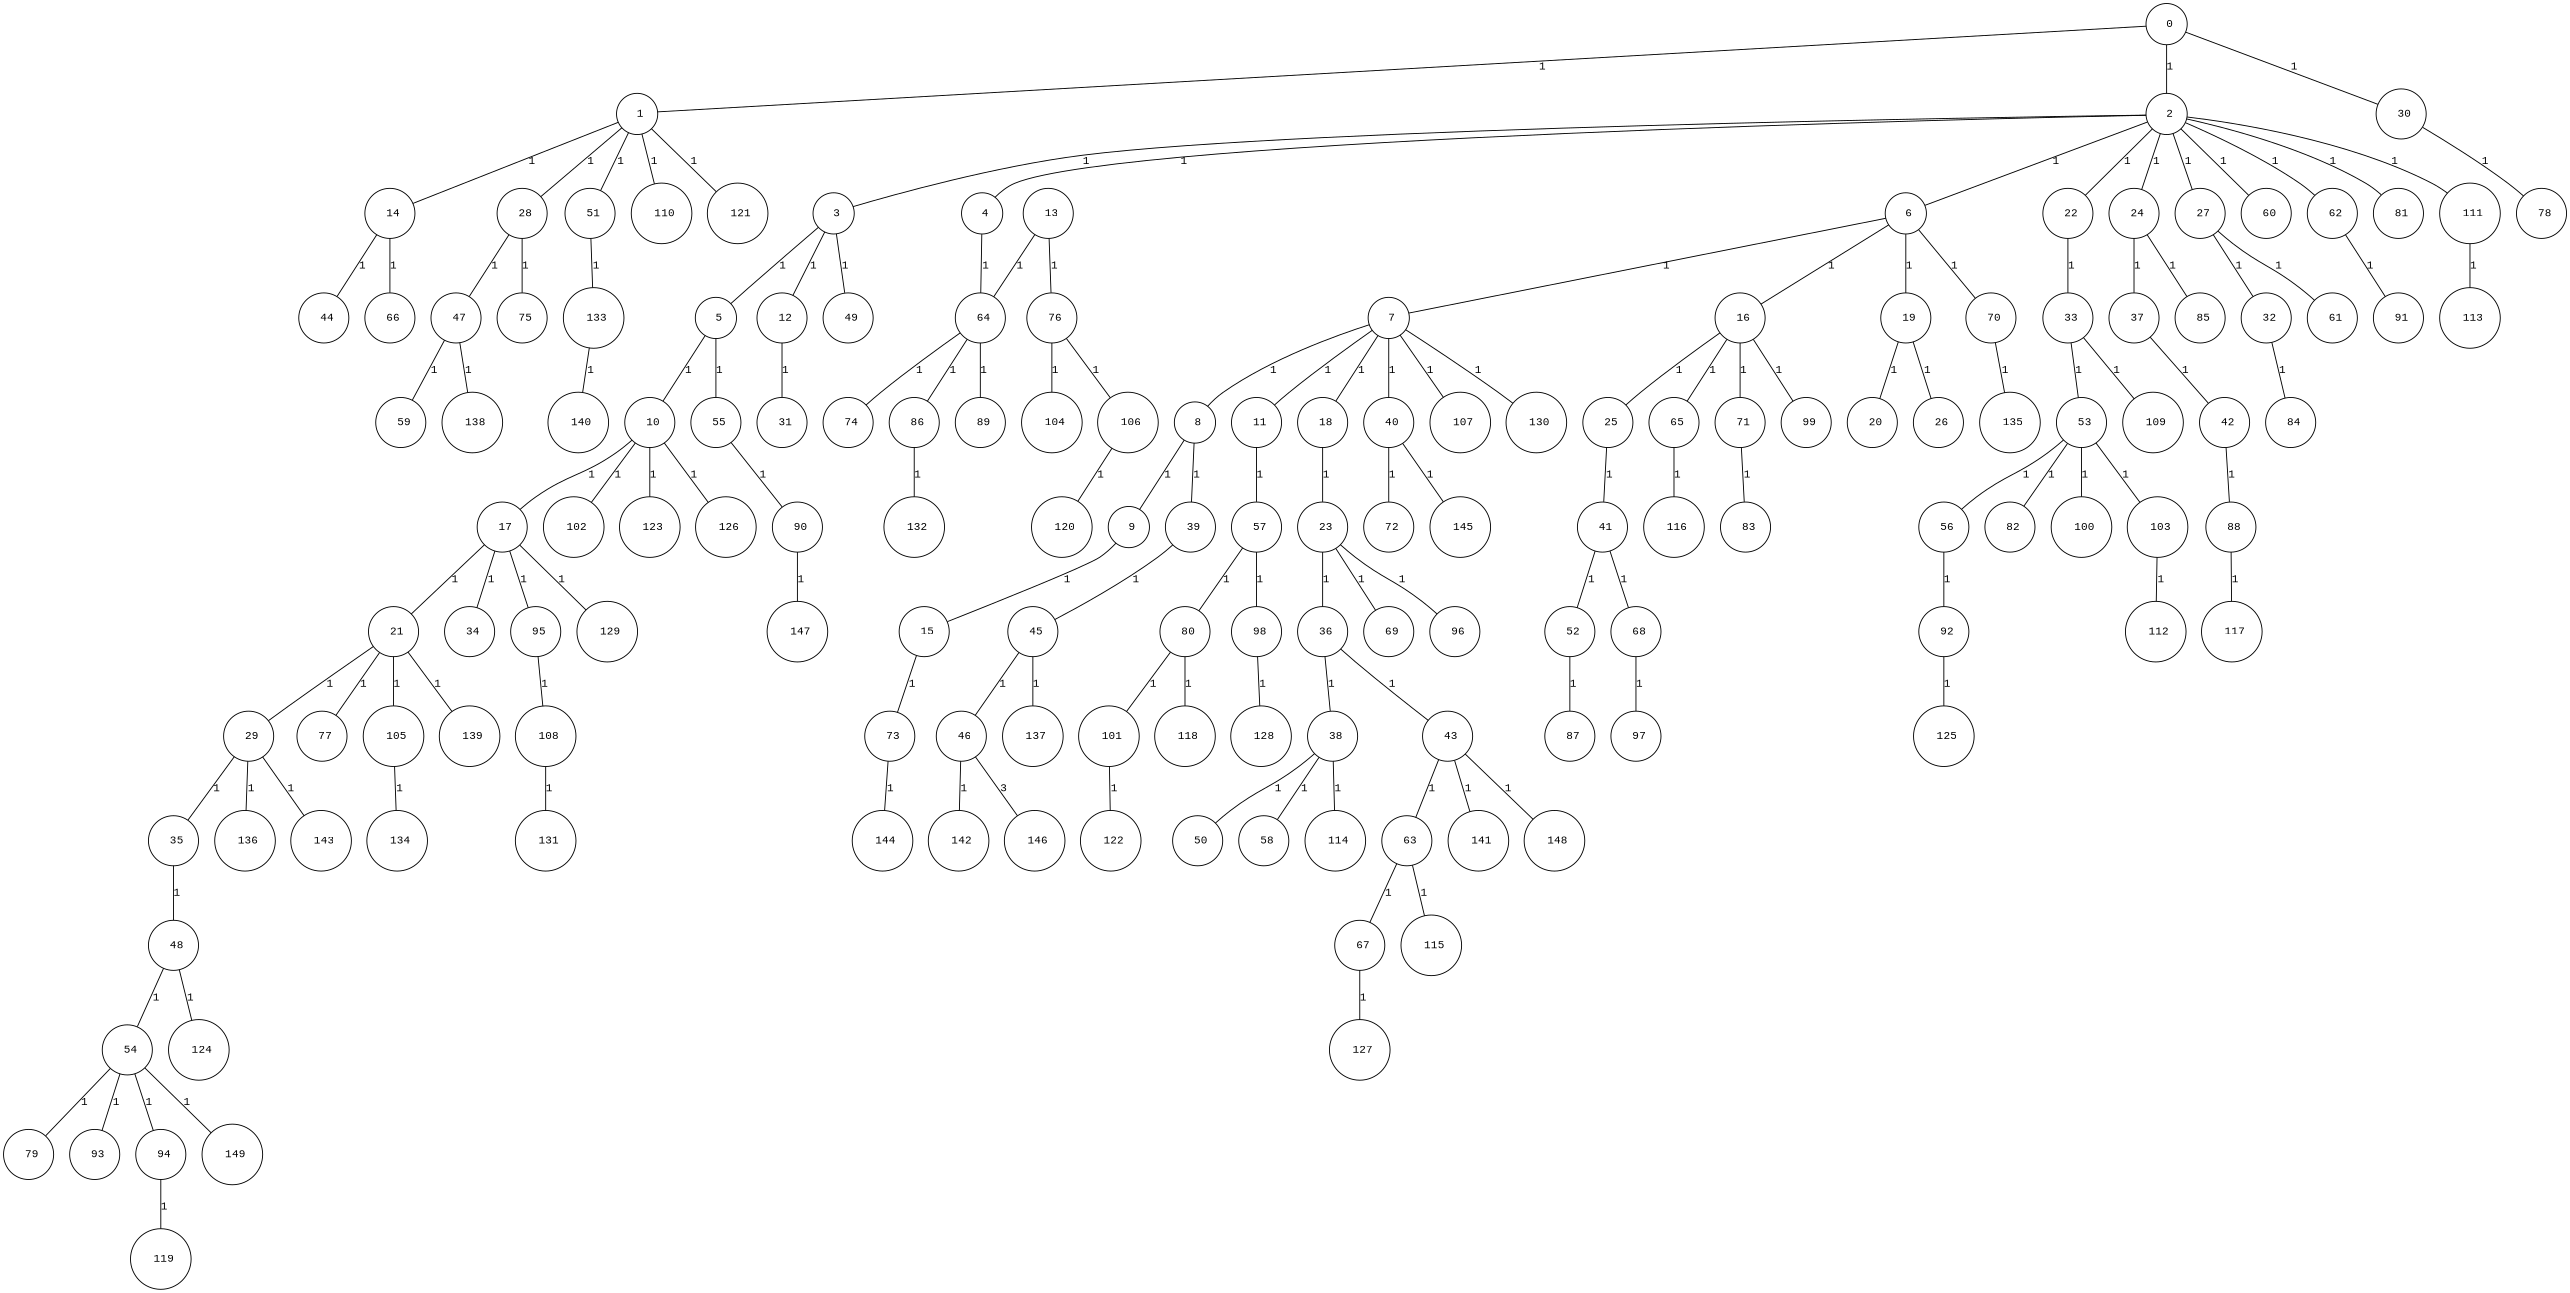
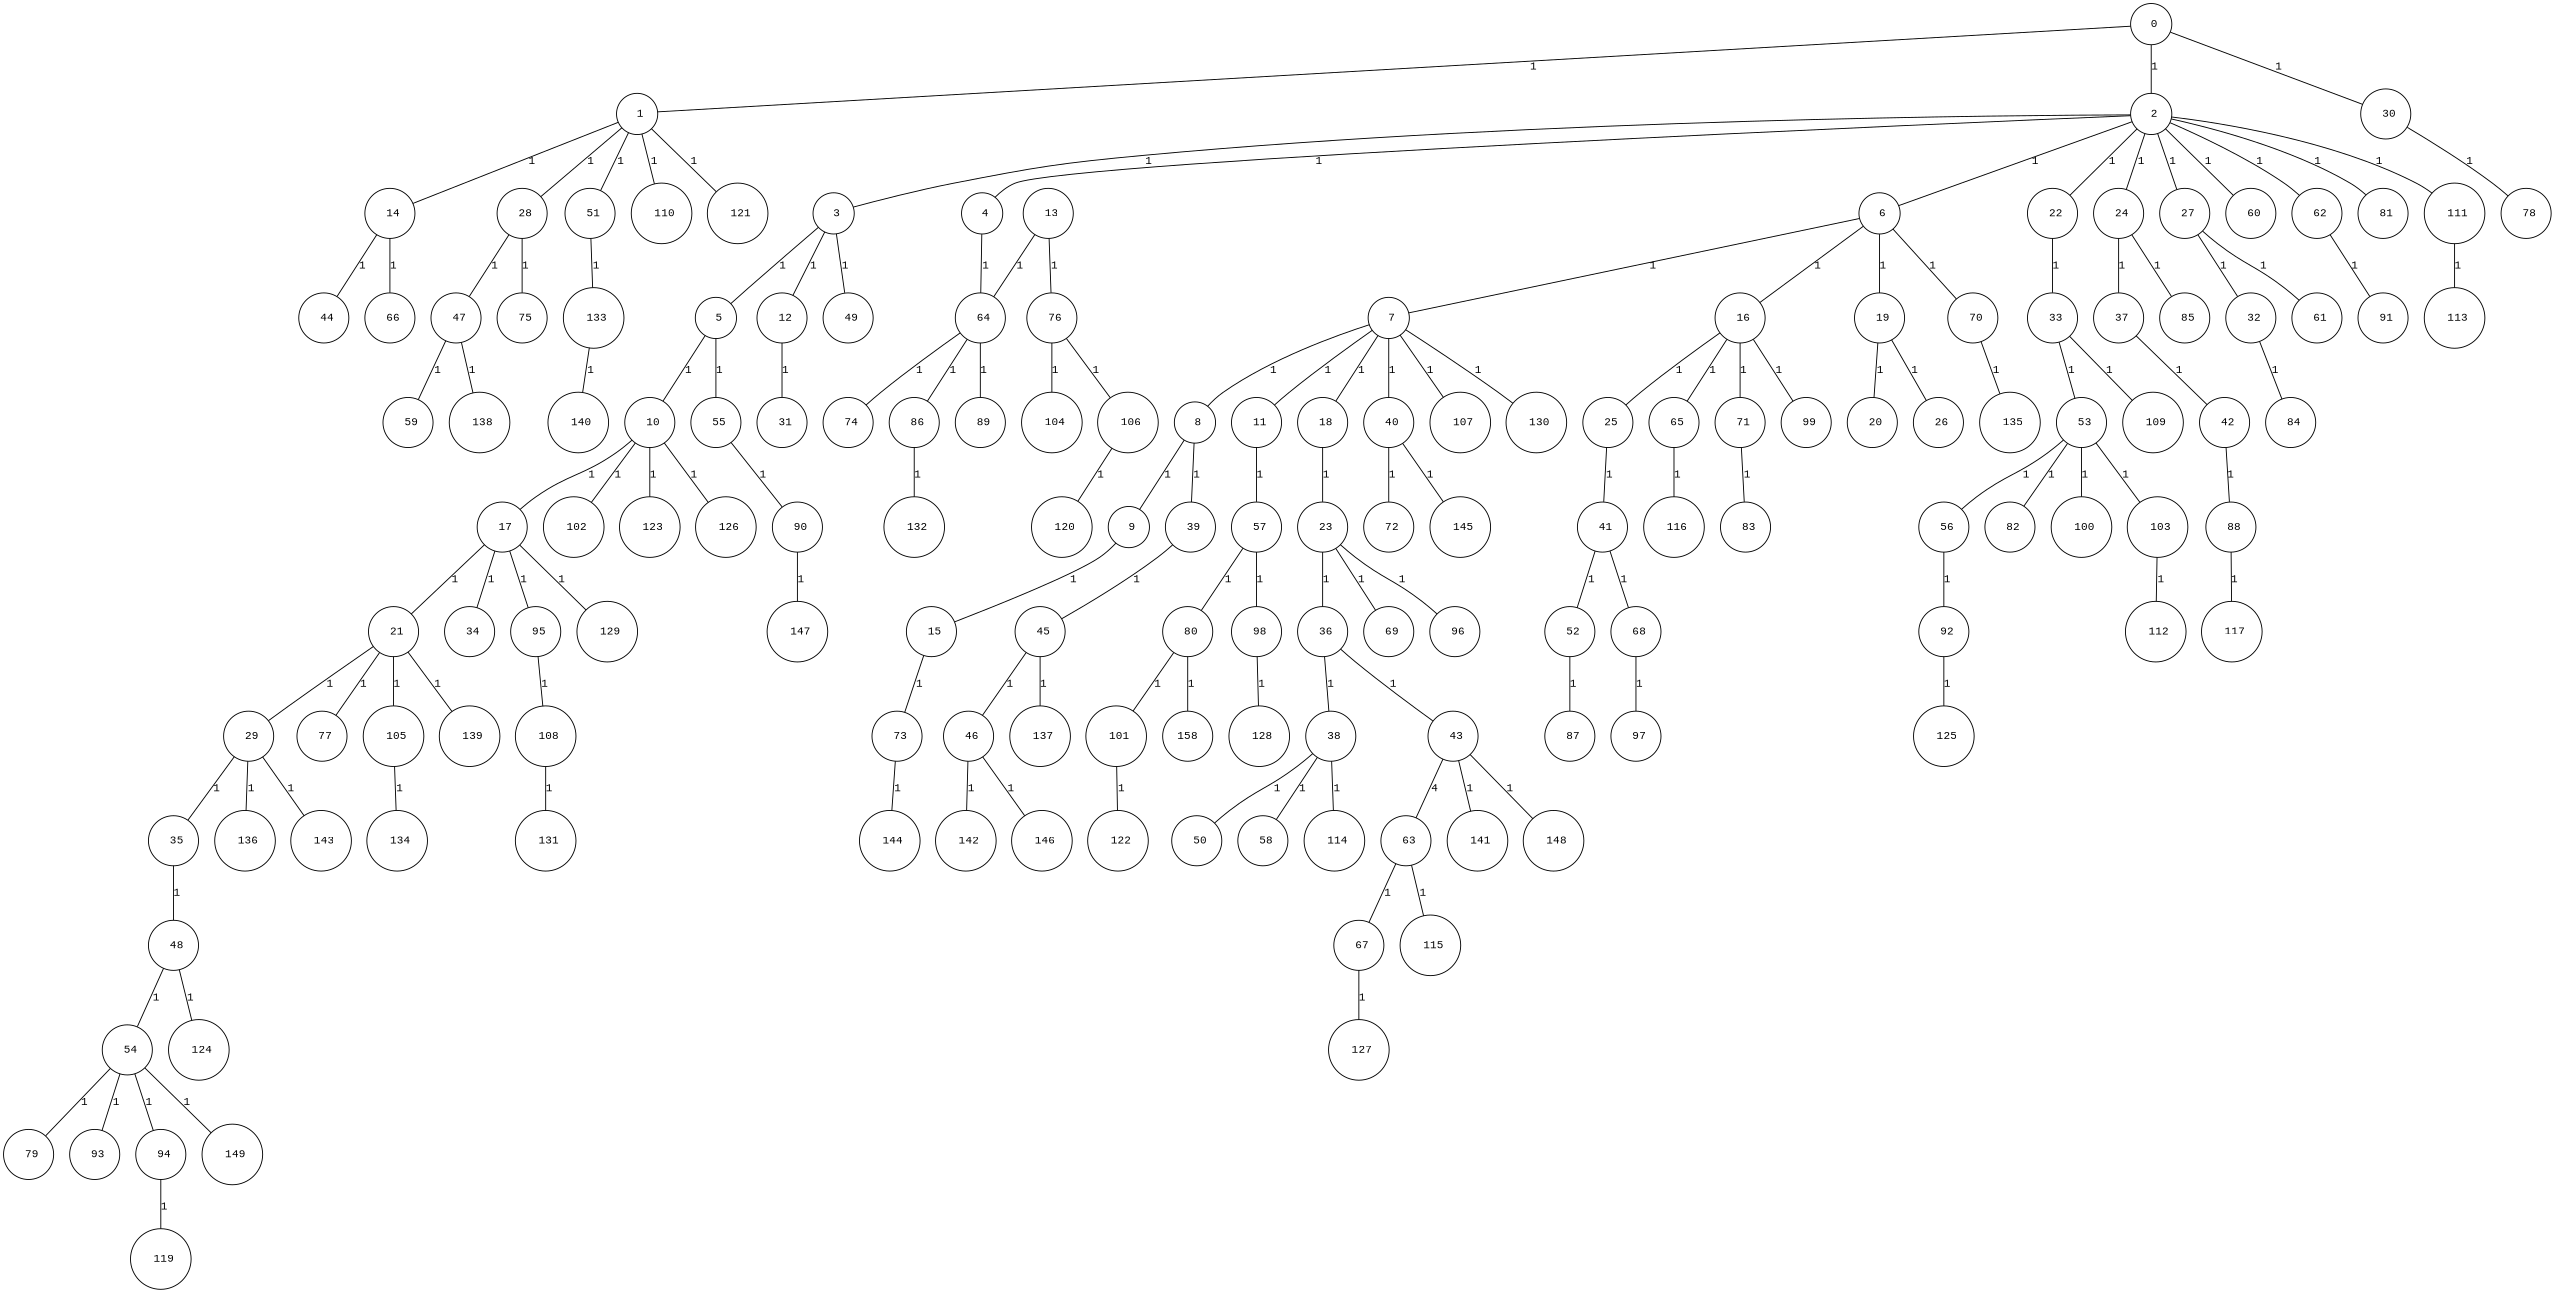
(1185, 736) -> (1188, 736)
(1004, 789) -> (1011, 789)
(1432, 789) -> (1435, 789)
